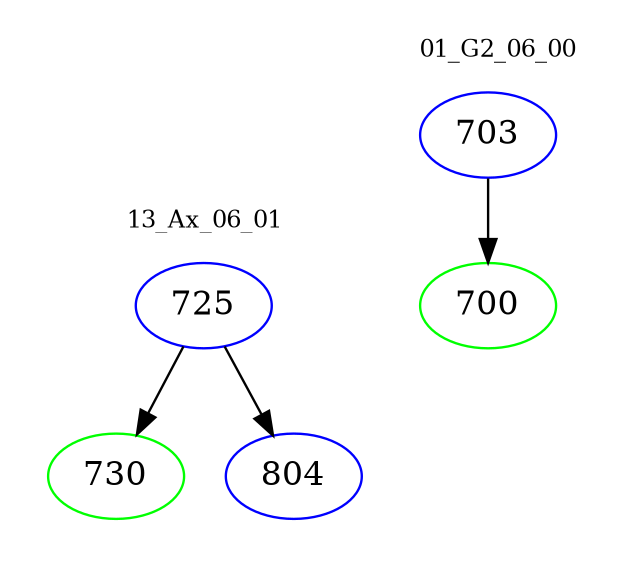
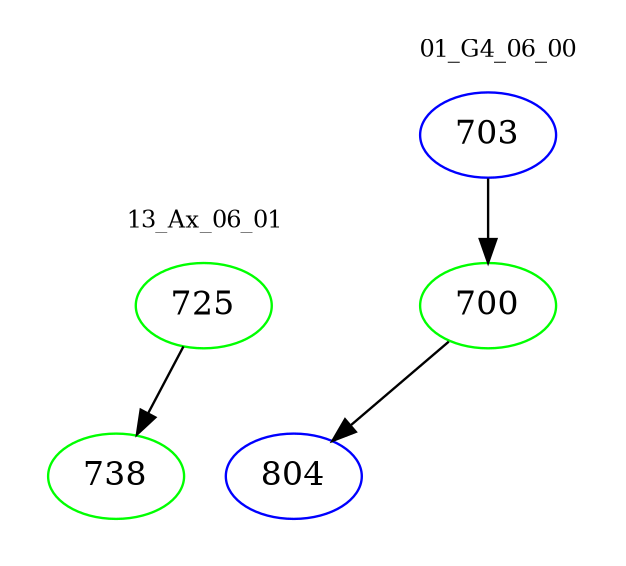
(499, 51) -> (499, 51)
(204, 306) -> (204, 306)
(243, 380) -> (400, 383)
(116, 476) -> (116, 476)
